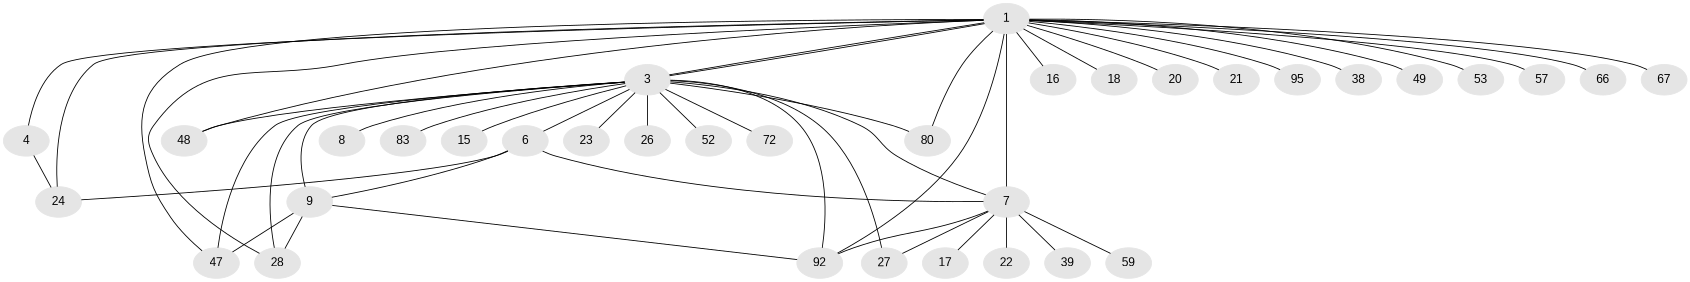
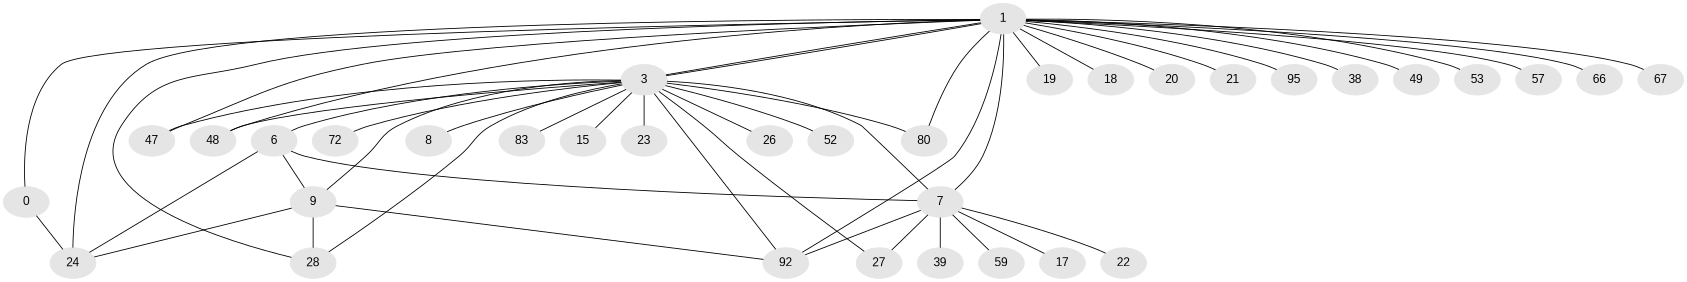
(1053, 80) -> (1050, 80)
(26, 141) -> (26, 202)
(263, 233) -> (193, 233)
